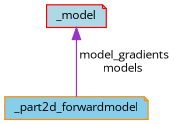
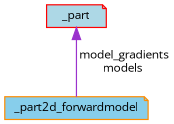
(76, 16) -> (76, 16)
